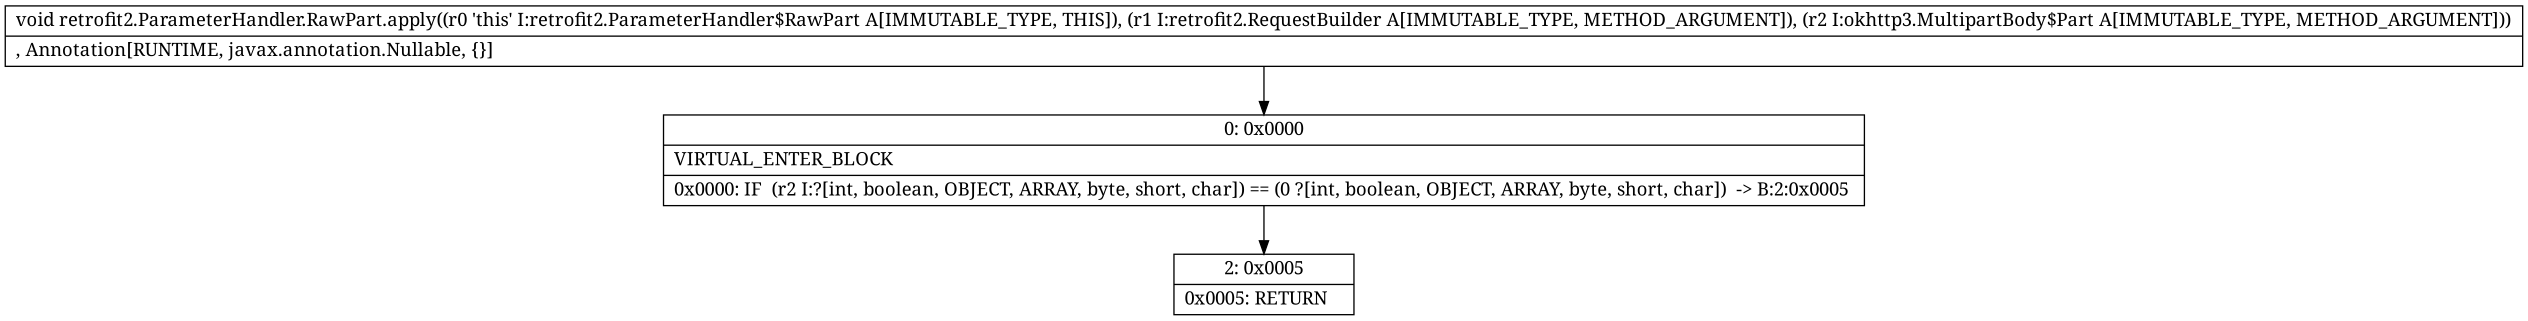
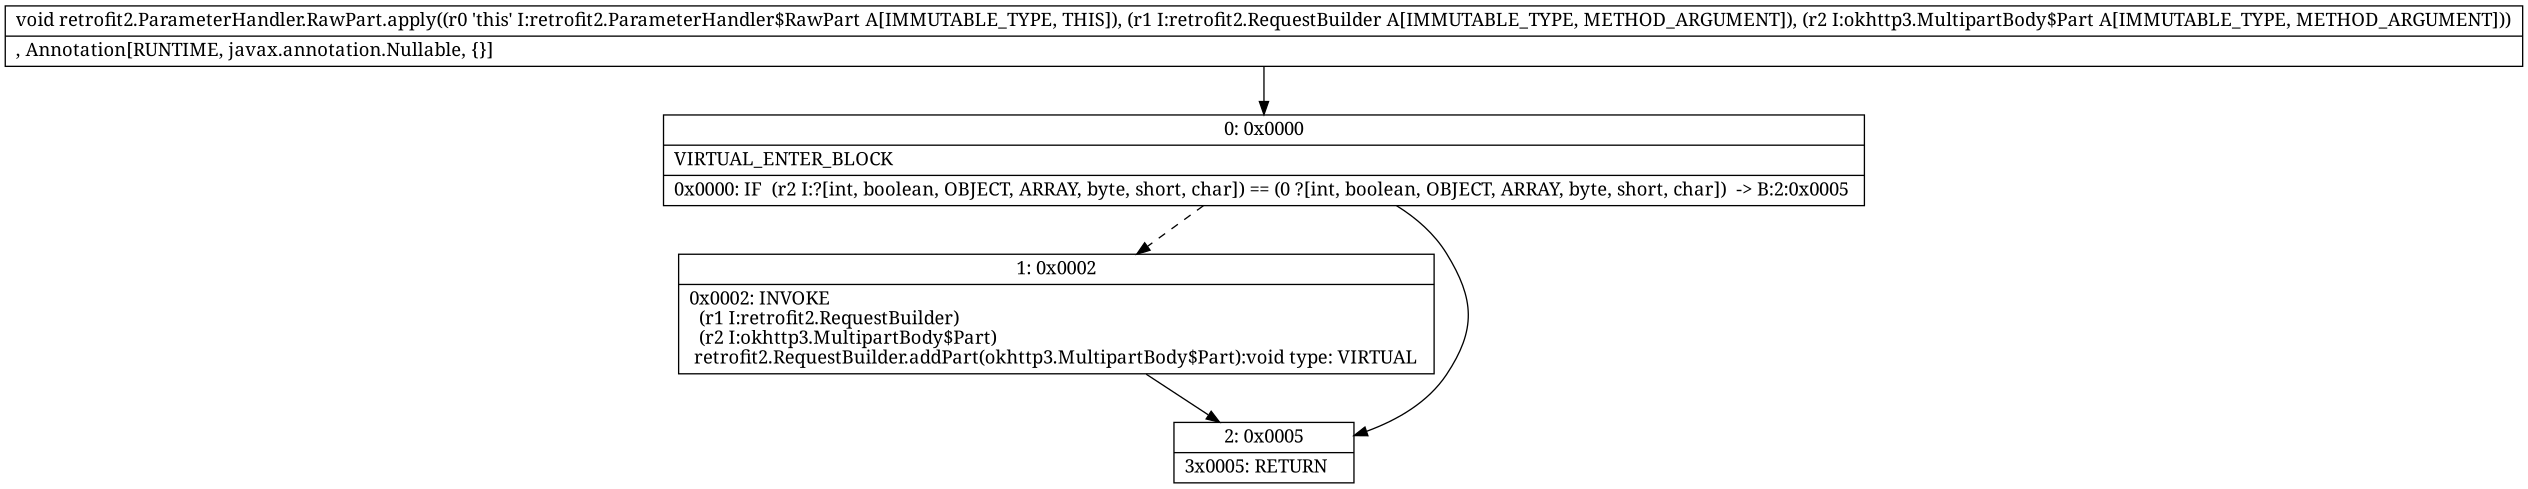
(1264, 299) -> (1264, 467)
none -> (1056, 314)
